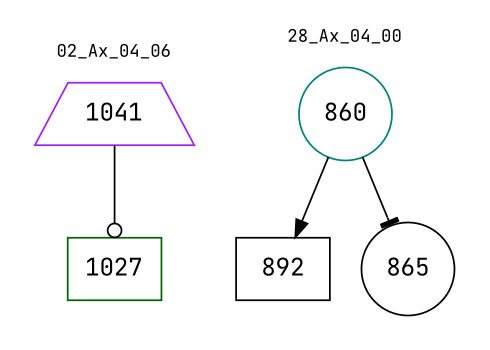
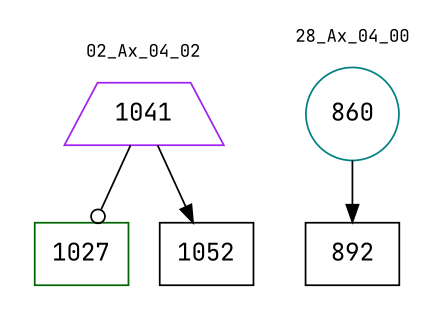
(115, 52) -> (144, 52)
none -> (207, 254)
(408, 269) -> none
